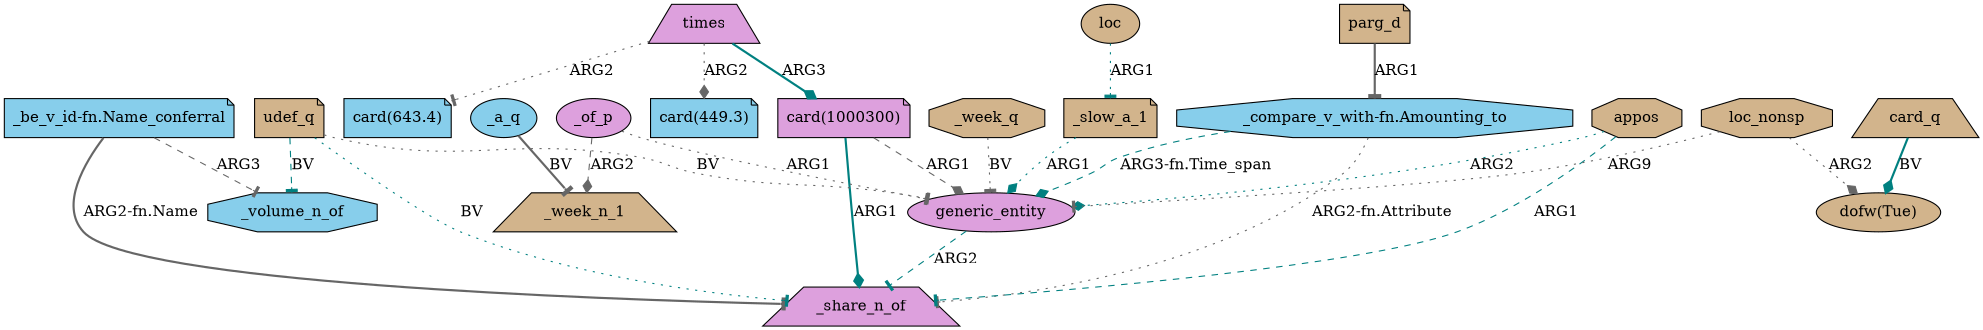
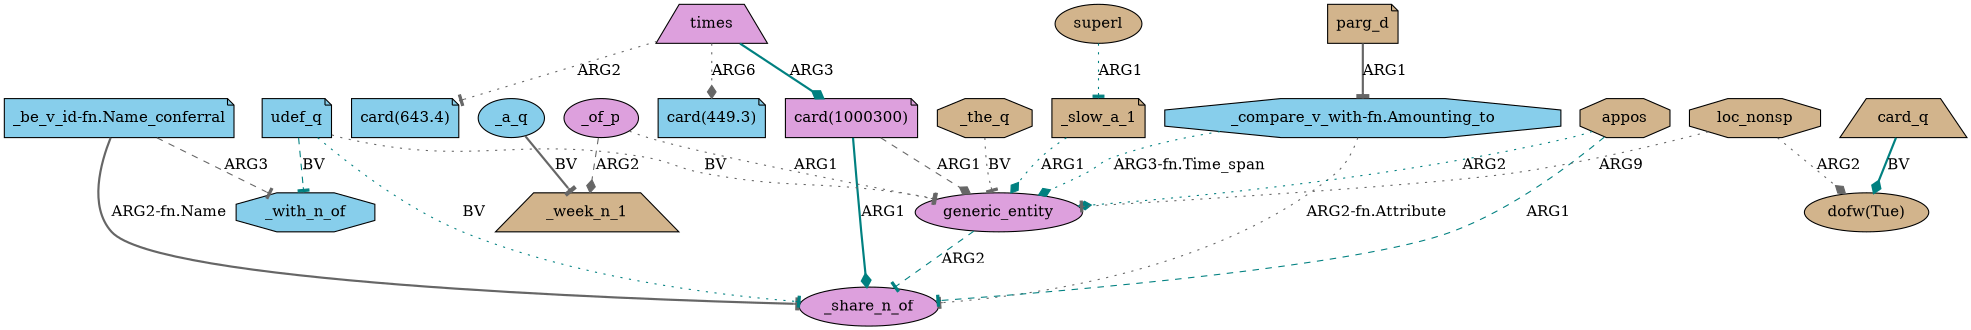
(1110, 24) -> (1098, 24)
(726, 71) -> (734, 71)
(289, 118) -> (297, 118)
(987, 118) -> (985, 118)
(1136, 152) -> (1132, 151)
(292, 212) -> (306, 212)
(861, 307) -> (869, 307)
